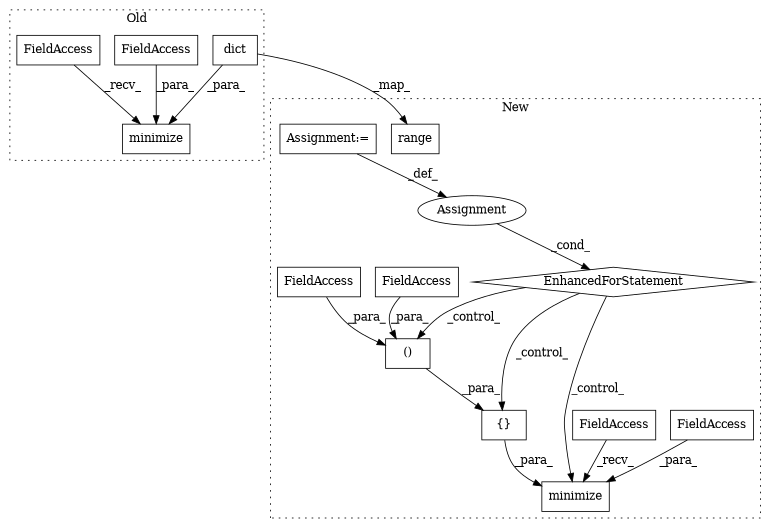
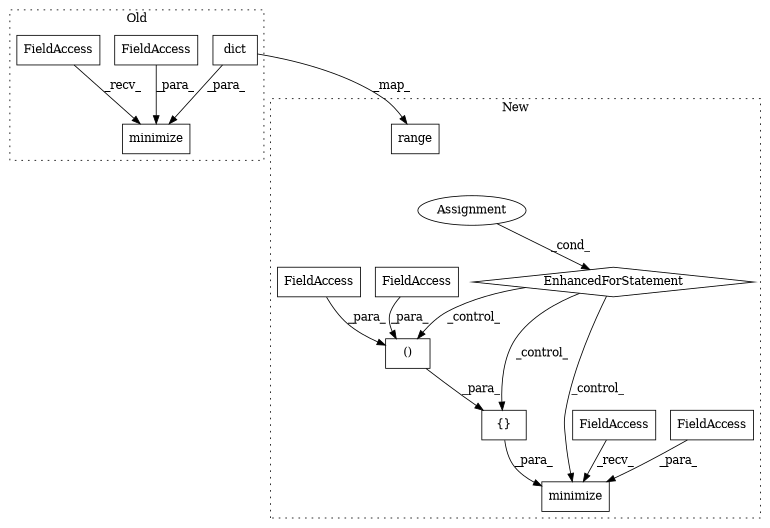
(328, 139) -> none
